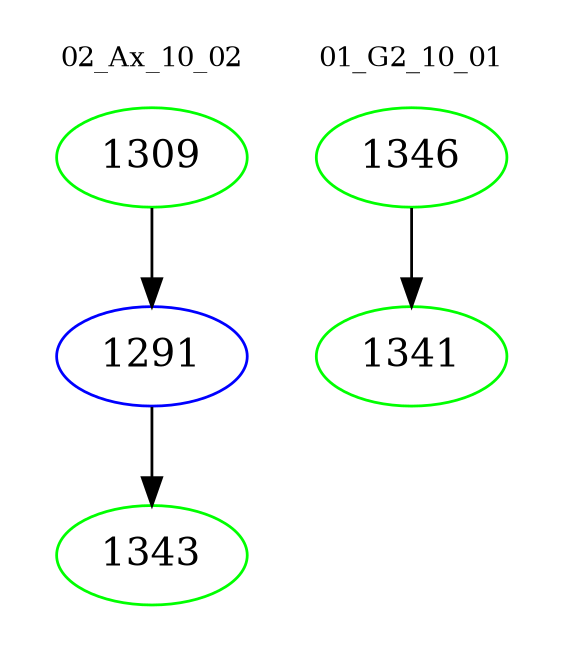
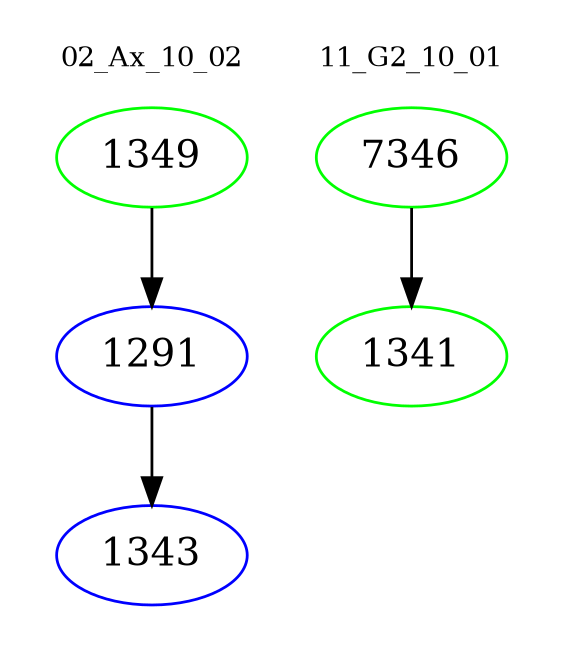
(412, 59) -> (412, 59)
(152, 157) -> (152, 157)
(412, 157) -> (412, 157)
(152, 555) -> (152, 555)
